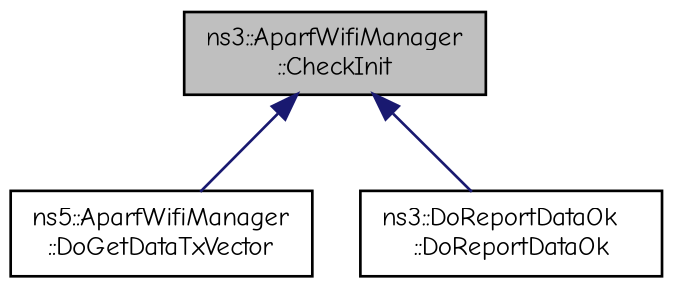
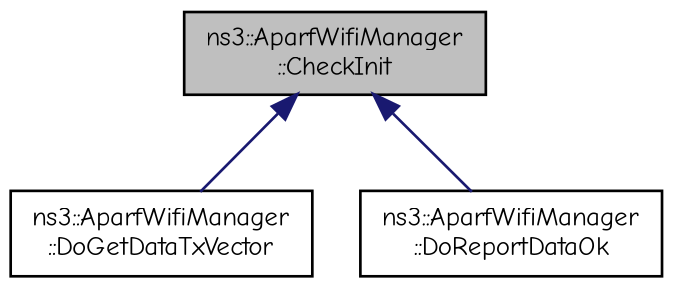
(162, 234) -> (162, 234)
(511, 234) -> (511, 234)
